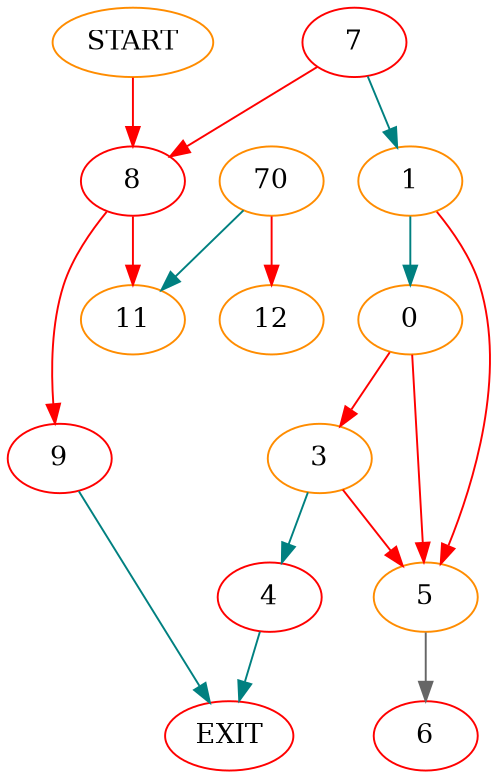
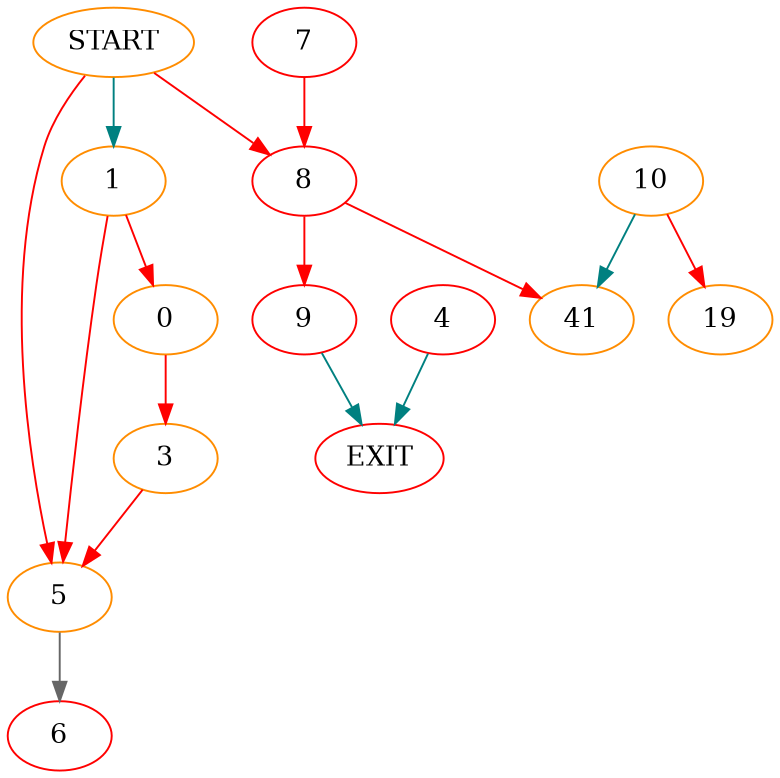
(379, 103) -> (114, 102)
(272, 181) -> (651, 181)
(410, 241) -> (136, 241)
(133, 320) -> (582, 320)
(272, 320) -> (720, 320)
(417, 449) -> (22, 304)
(298, 518) -> none
